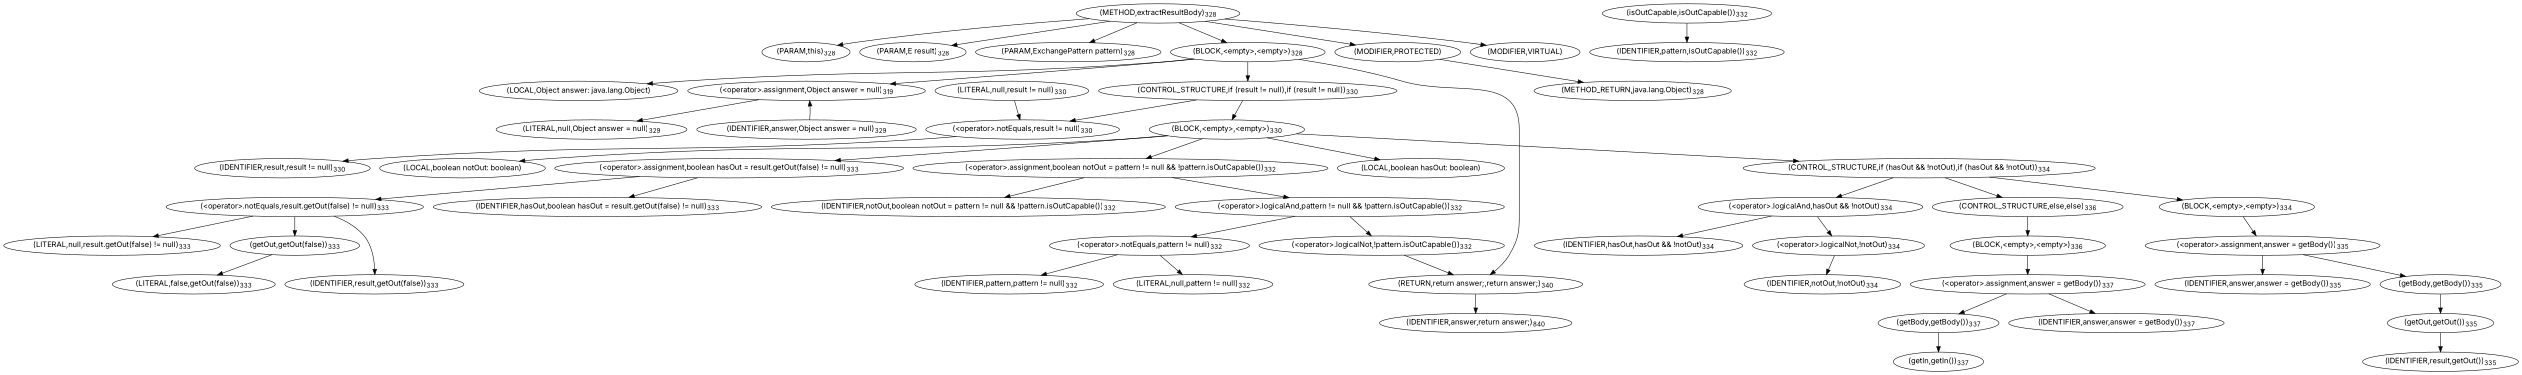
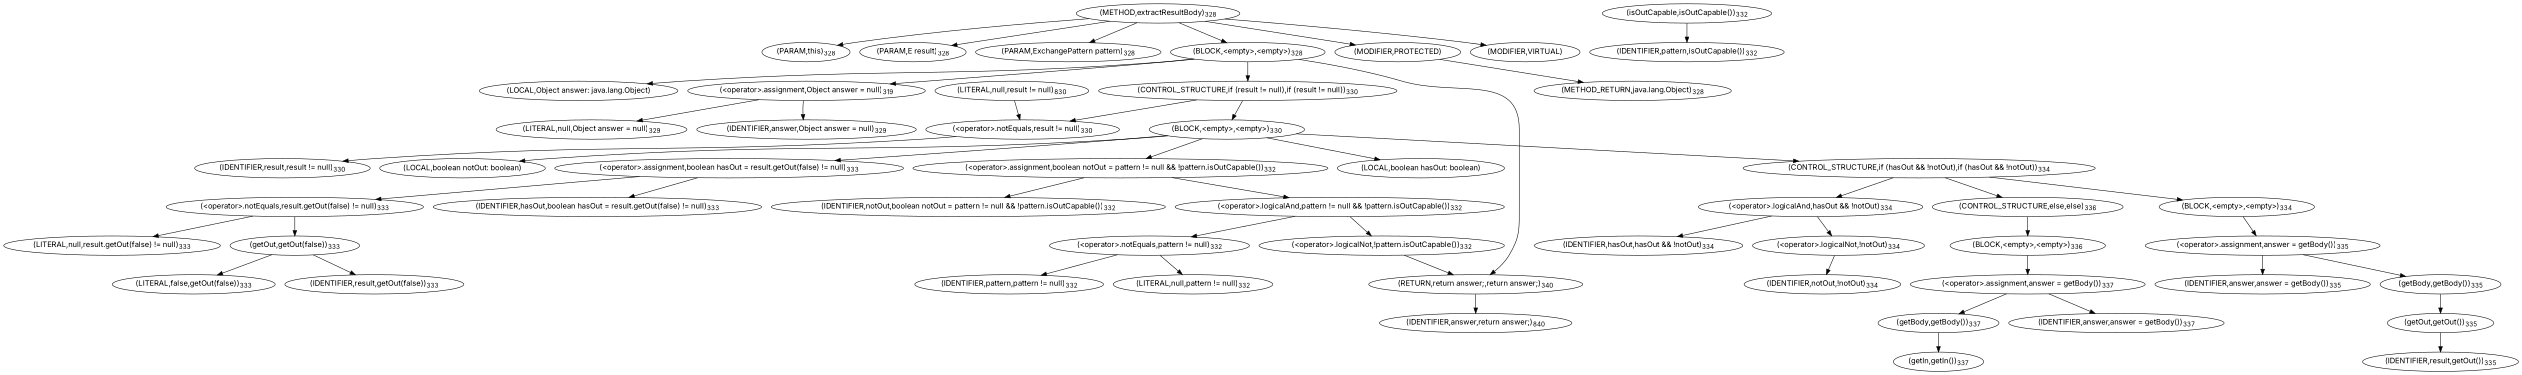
(1060, 90) -> (1060, 90)
(810, 113) -> (803, 108)
(364, 236) -> (332, 264)
